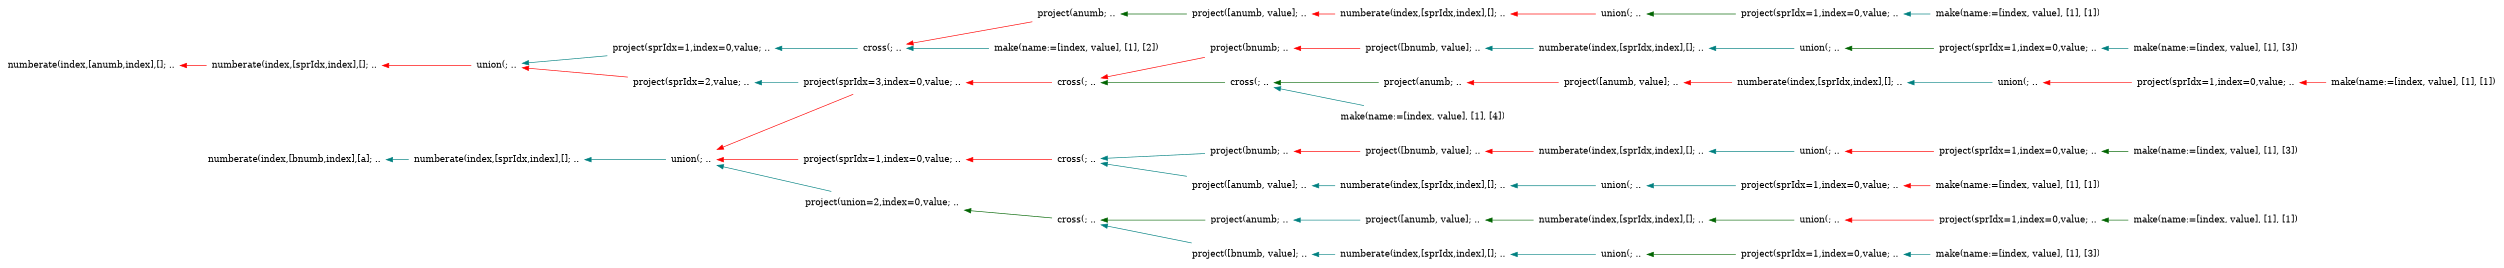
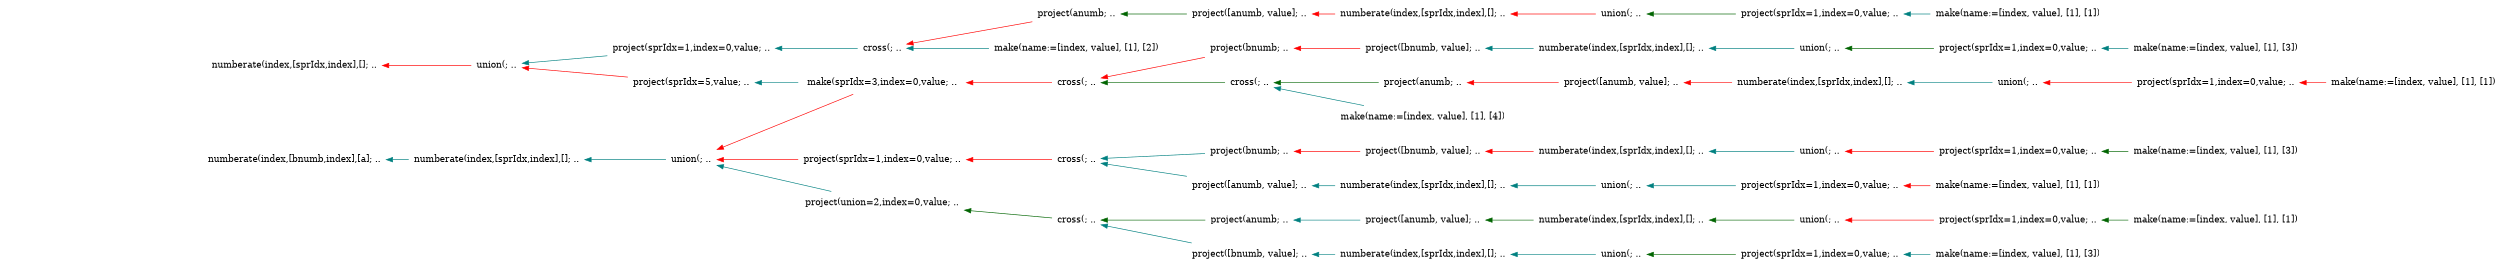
(91, 66) -> none
(691, 83) -> (691, 83)
(882, 83) -> (882, 83)
